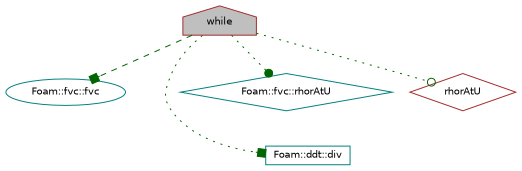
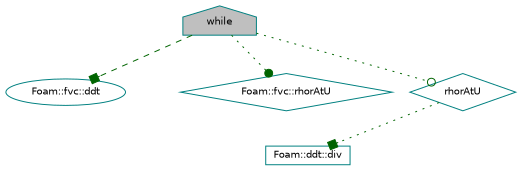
(220, 22) -> (220, 22)
(66, 92) -> (66, 92)
(463, 92) -> (463, 92)
(174, 113) -> (389, 122)
